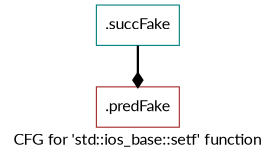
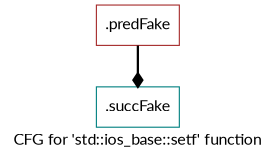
(138, 59) -> (138, 59)
